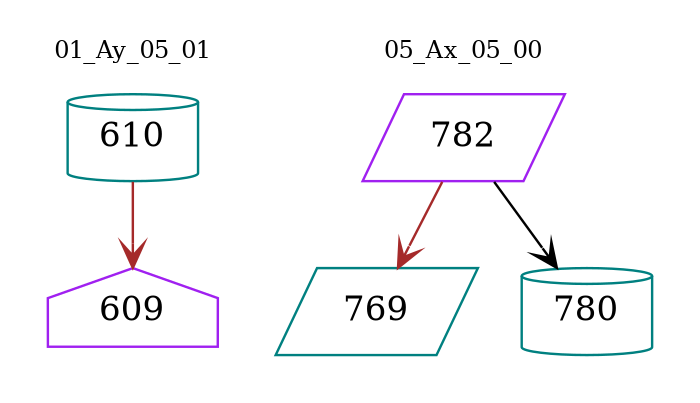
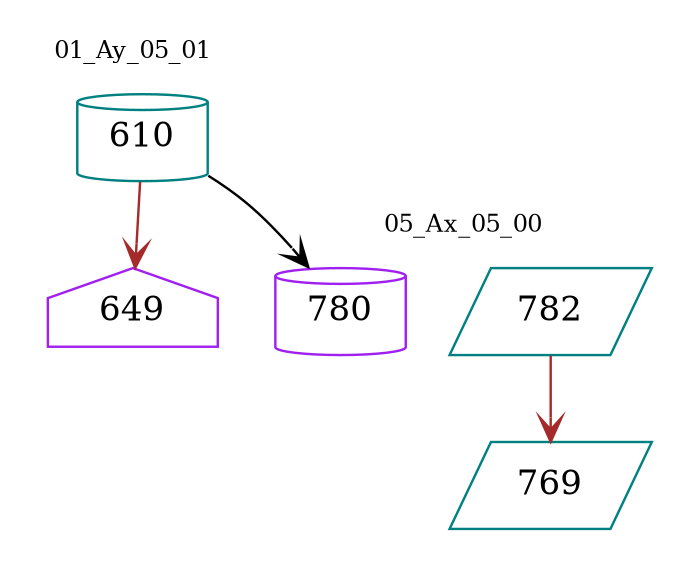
(464, 138) -> (551, 312)
(518, 215) -> (271, 226)
(133, 312) -> (133, 312)
(587, 312) -> (341, 312)
